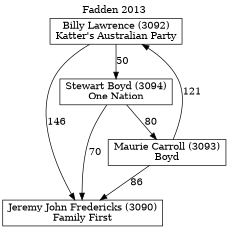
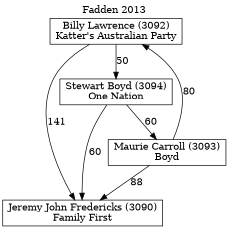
(192, 92) -> (189, 92)
(57, 122) -> (57, 122)
(151, 122) -> (151, 122)
(95, 152) -> (95, 152)
(137, 183) -> (137, 183)
